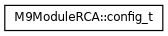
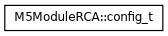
(84, 18) -> (84, 18)
